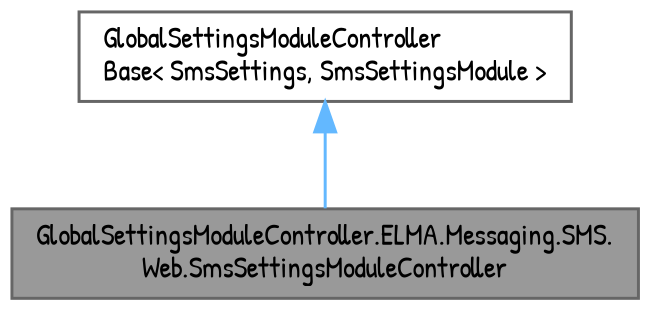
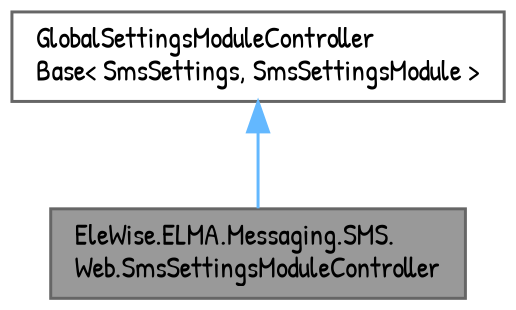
(325, 254) -> (258, 254)
